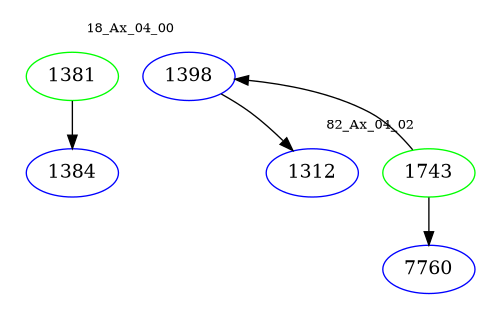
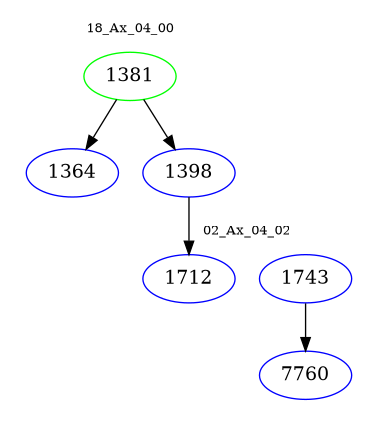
(338, 99) -> (156, 119)
(371, 125) -> (247, 231)
(72, 173) -> (72, 173)
(312, 173) -> (189, 279)
(429, 173) -> (306, 279)
